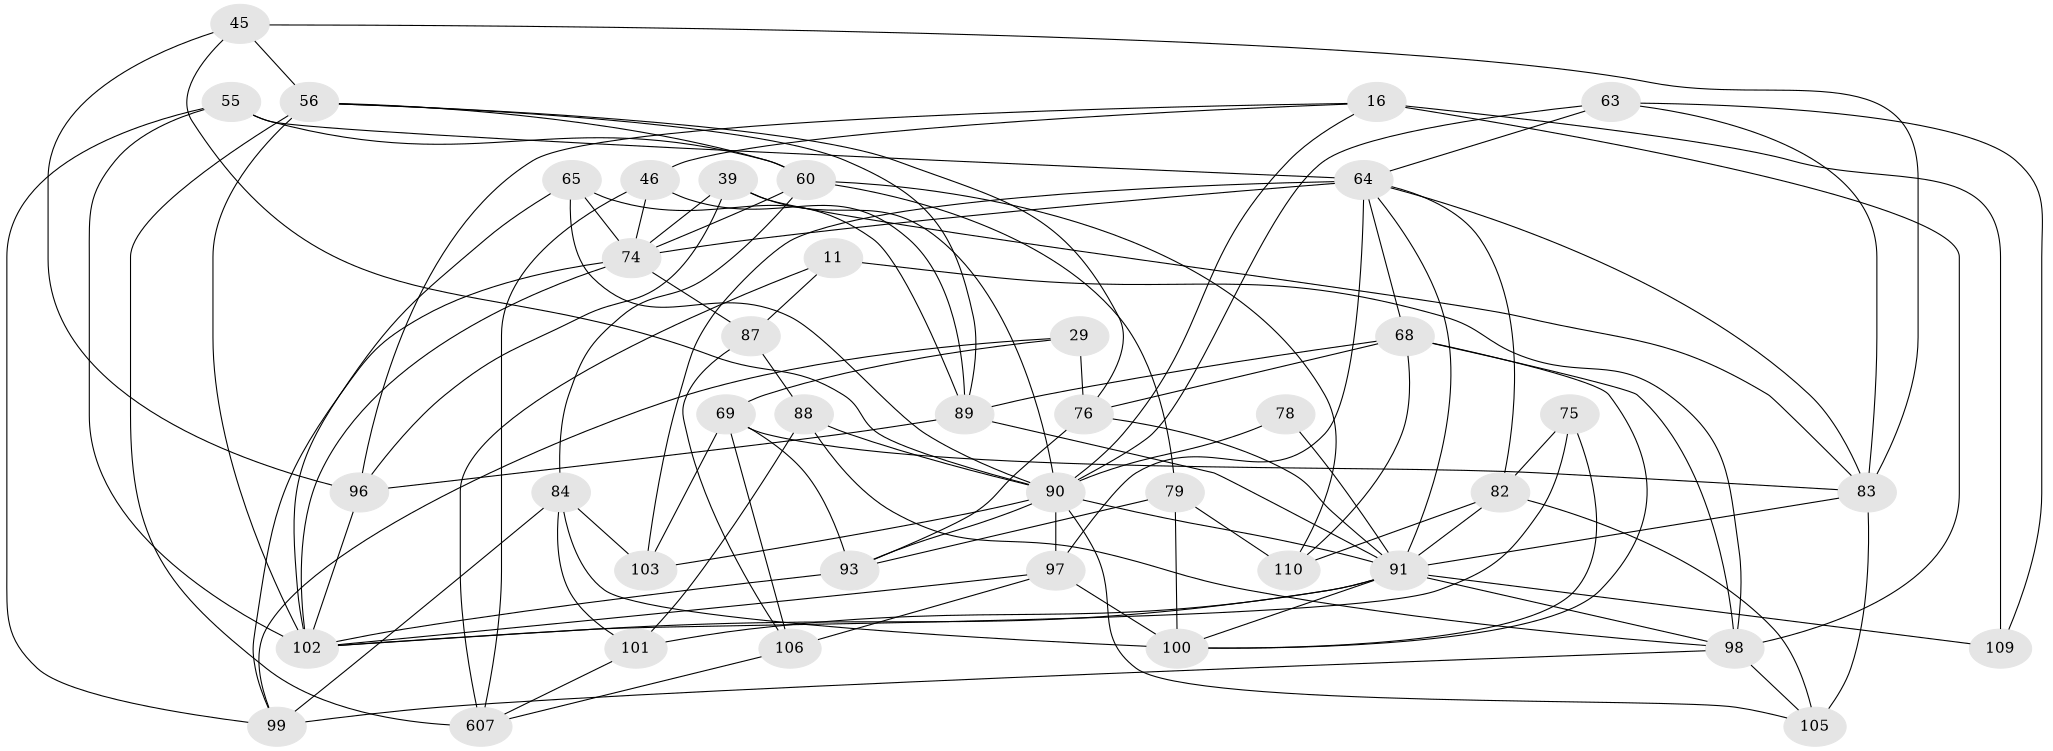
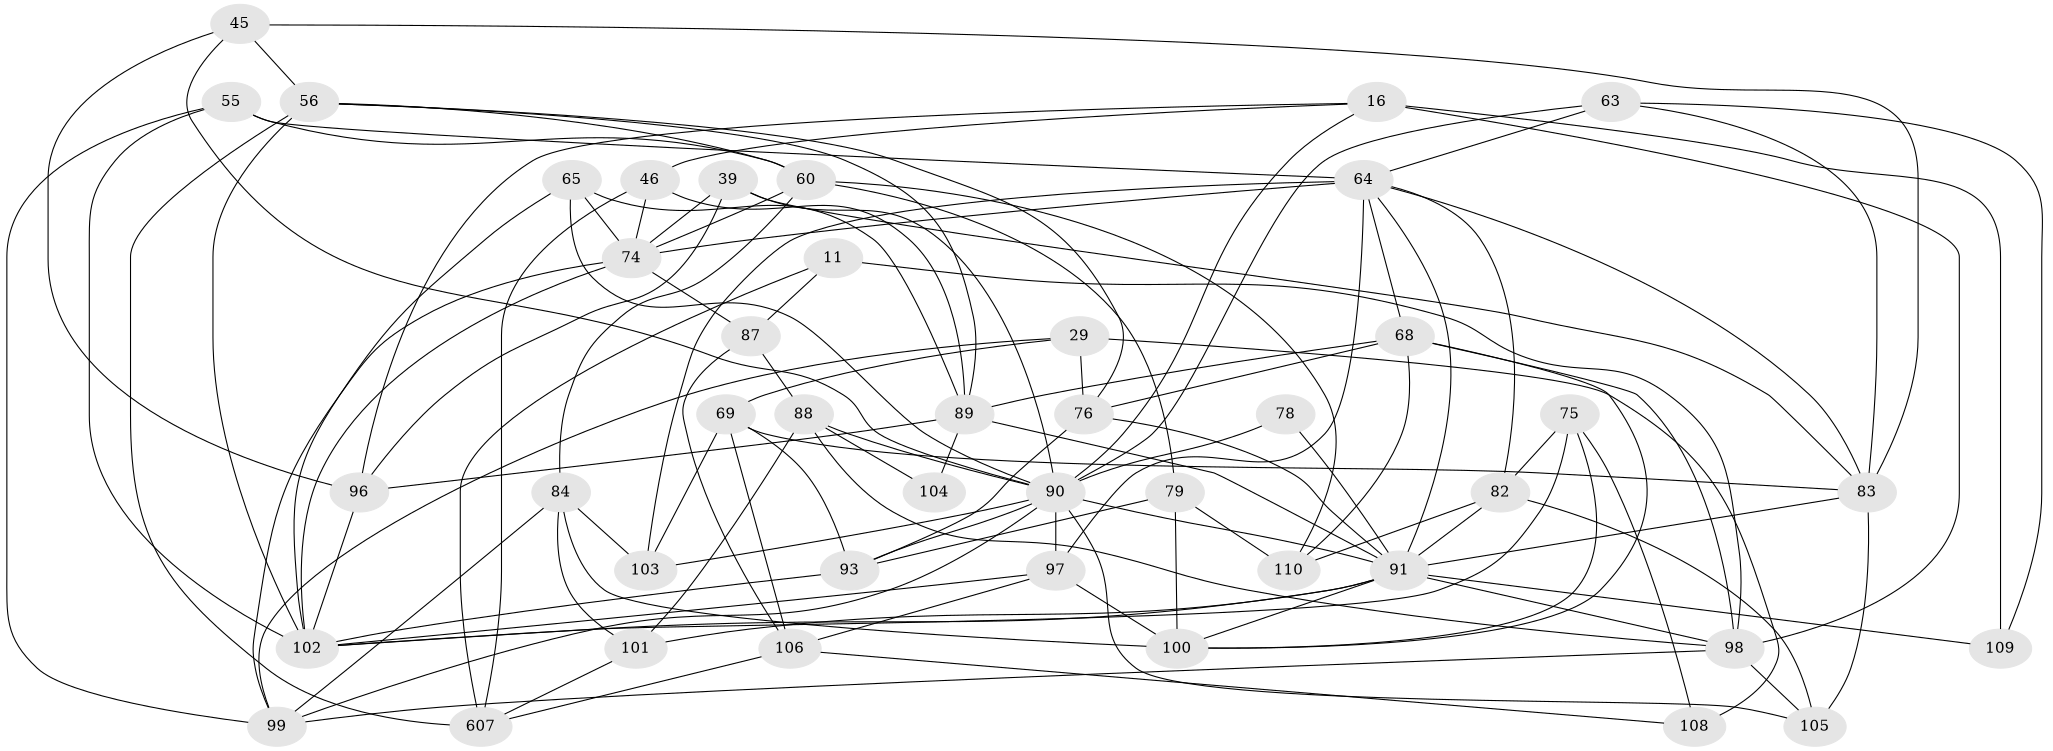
none -> (934, 492)
none -> (791, 612)
none -> (1695, 727)
